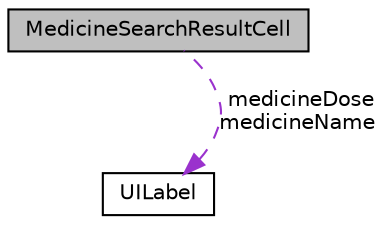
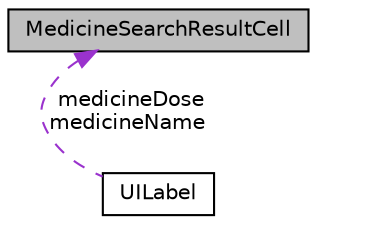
(219, 102) -> (44, 126)
